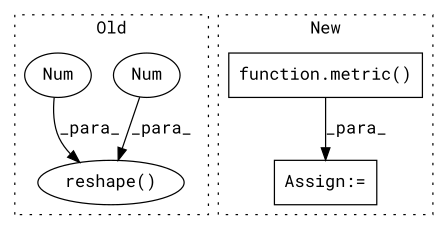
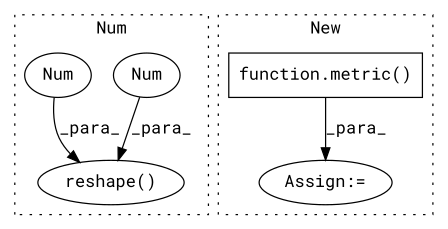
(112, 29) -> (112, 29)
(326, 183) -> (326, 183)
